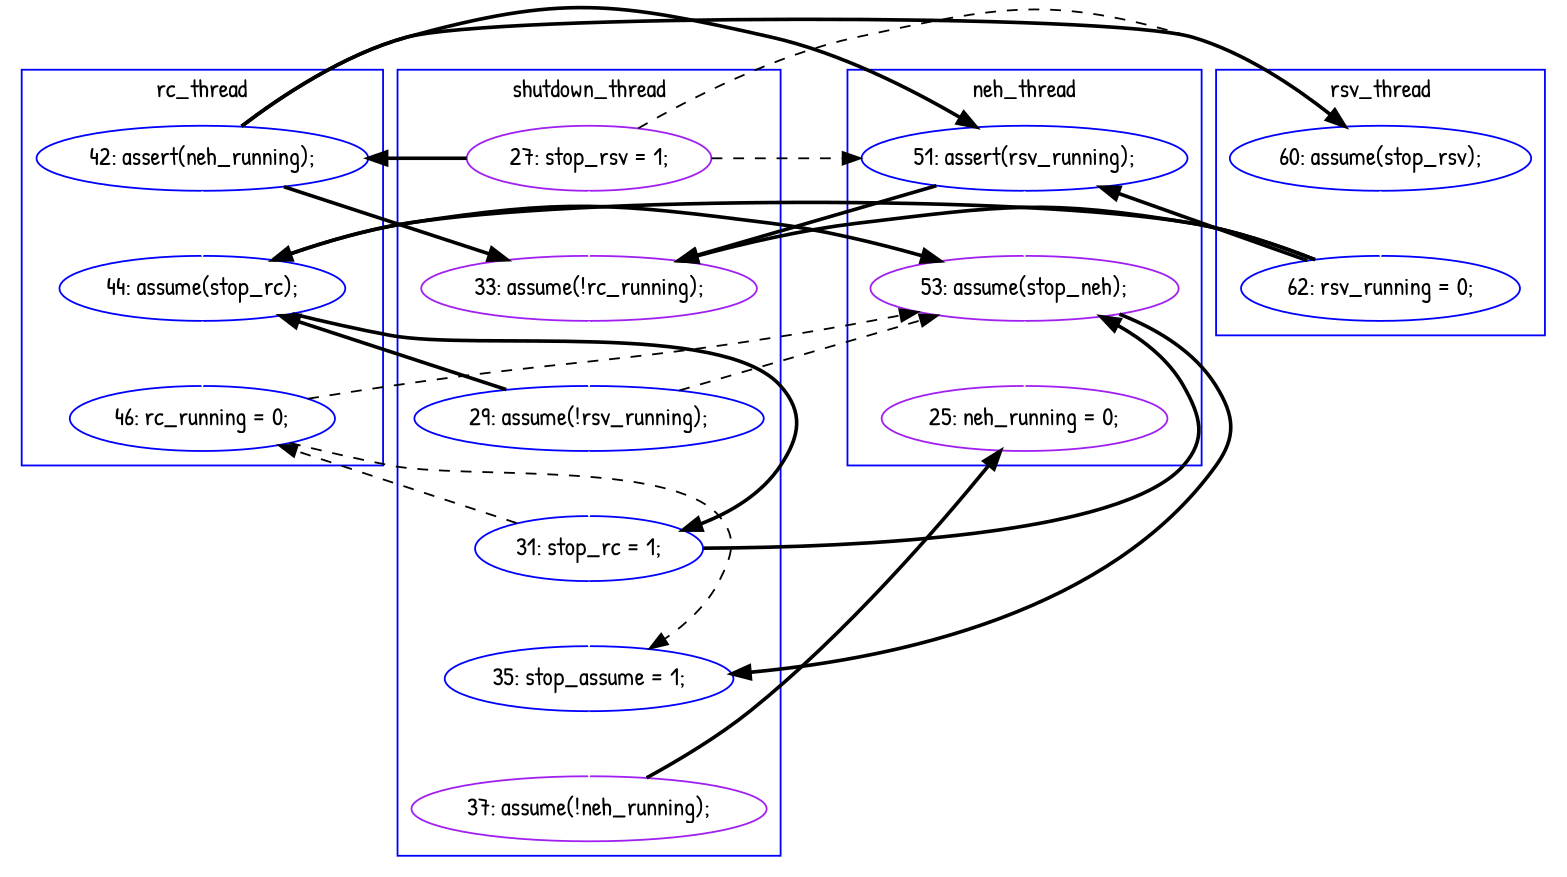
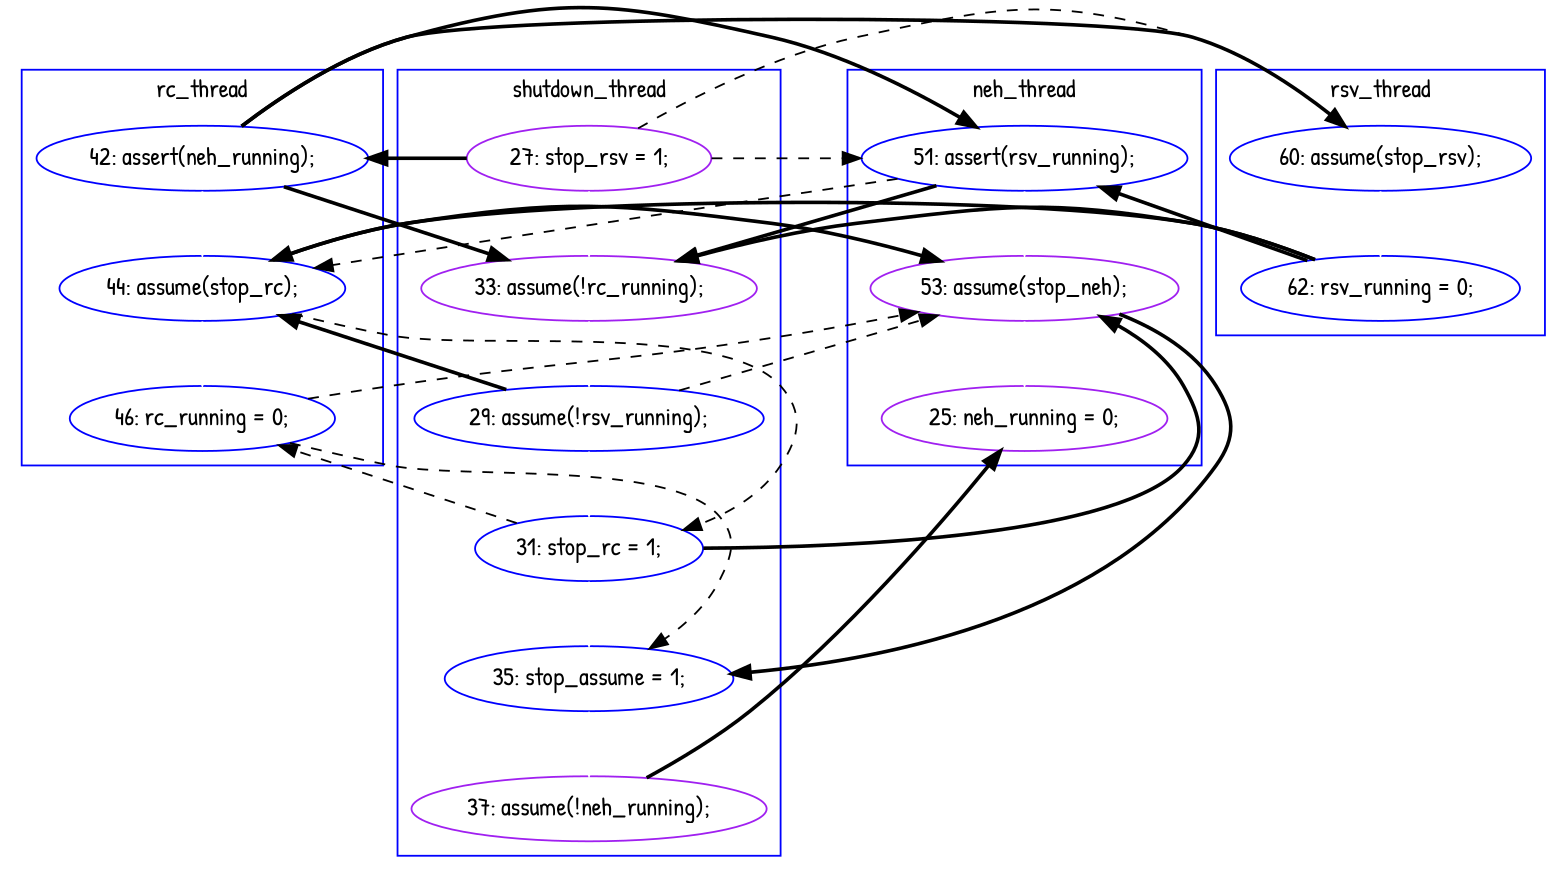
none -> (615, 221)
(634, 344) -> (634, 344)
